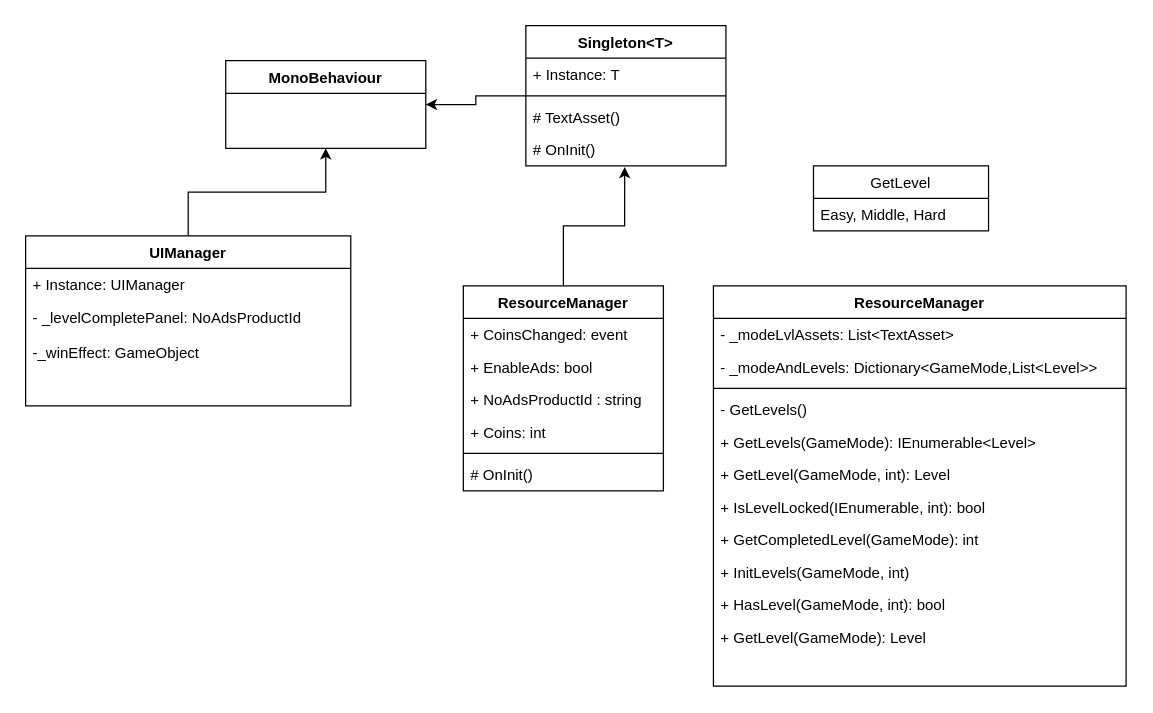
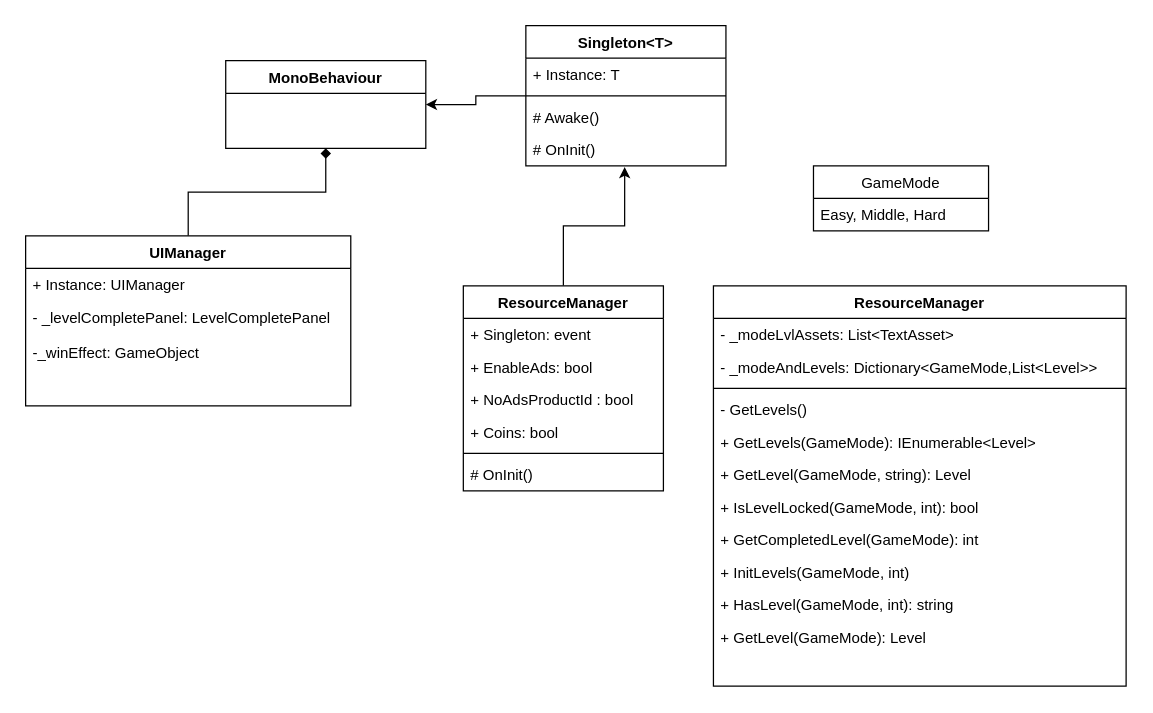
(585, 118) -> (568, 118)
(326, 158) -> (326, 159)
(900, 183) -> (900, 183)
(174, 318) -> (185, 318)
(550, 335) -> (536, 335)
(565, 400) -> (557, 400)
(513, 433) -> (517, 433)
(843, 475) -> (855, 475)
(868, 508) -> (858, 508)
(837, 605) -> (845, 605)
